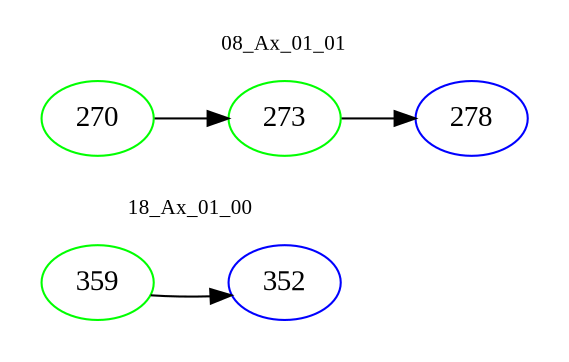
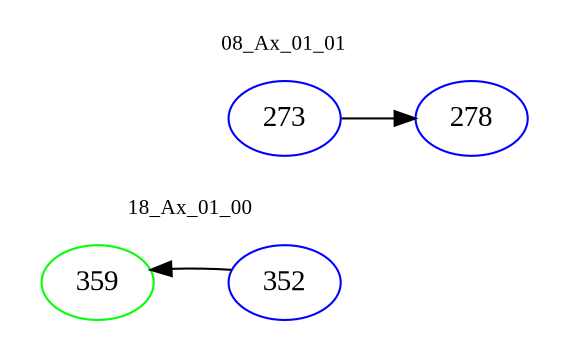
(98, 118) -> none
(285, 118) -> (285, 118)
(180, 297) -> (201, 269)
